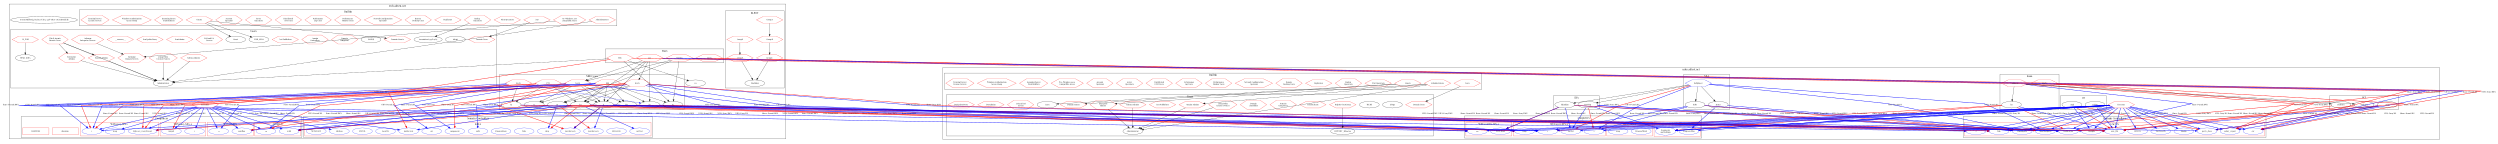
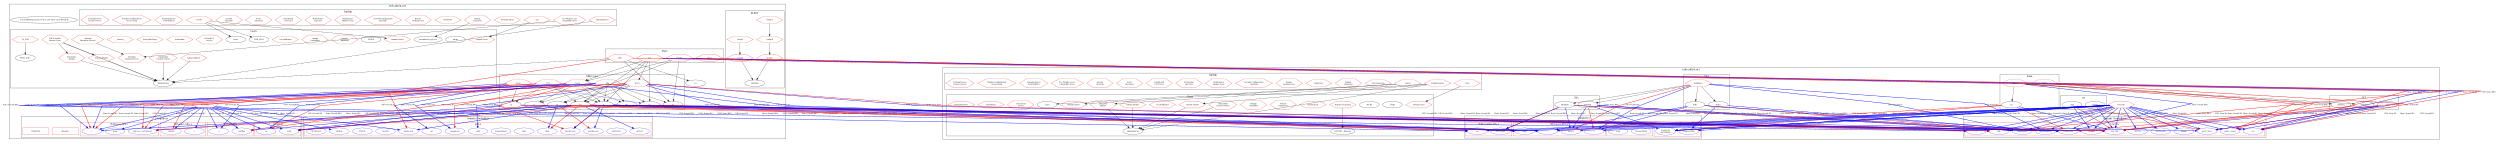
(1698, 83) -> (1698, 83)
